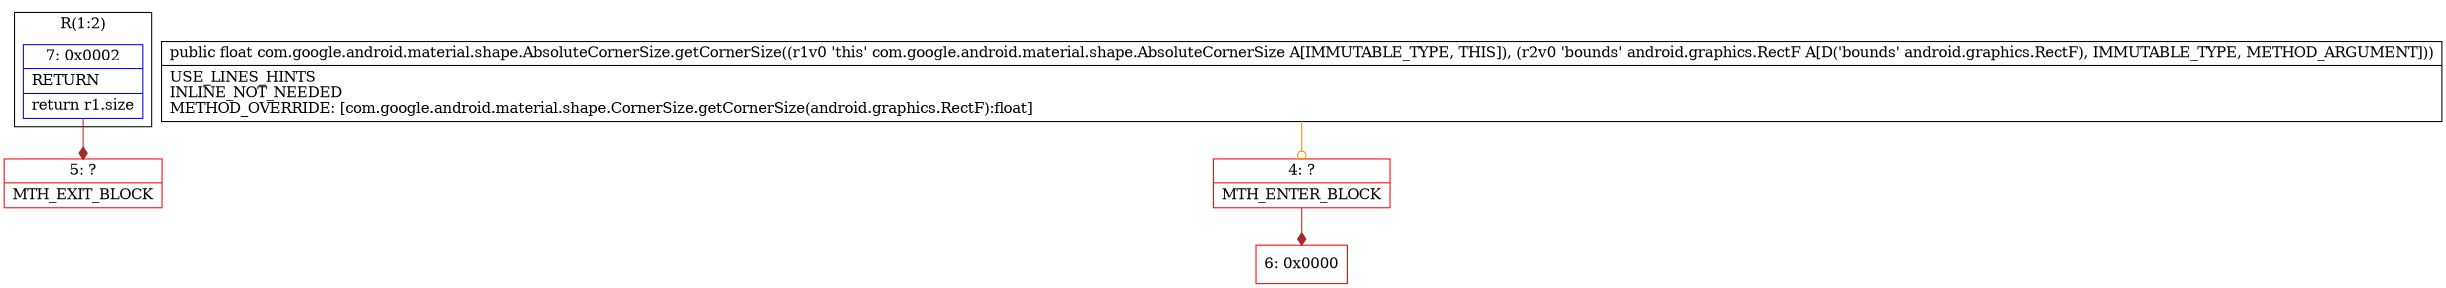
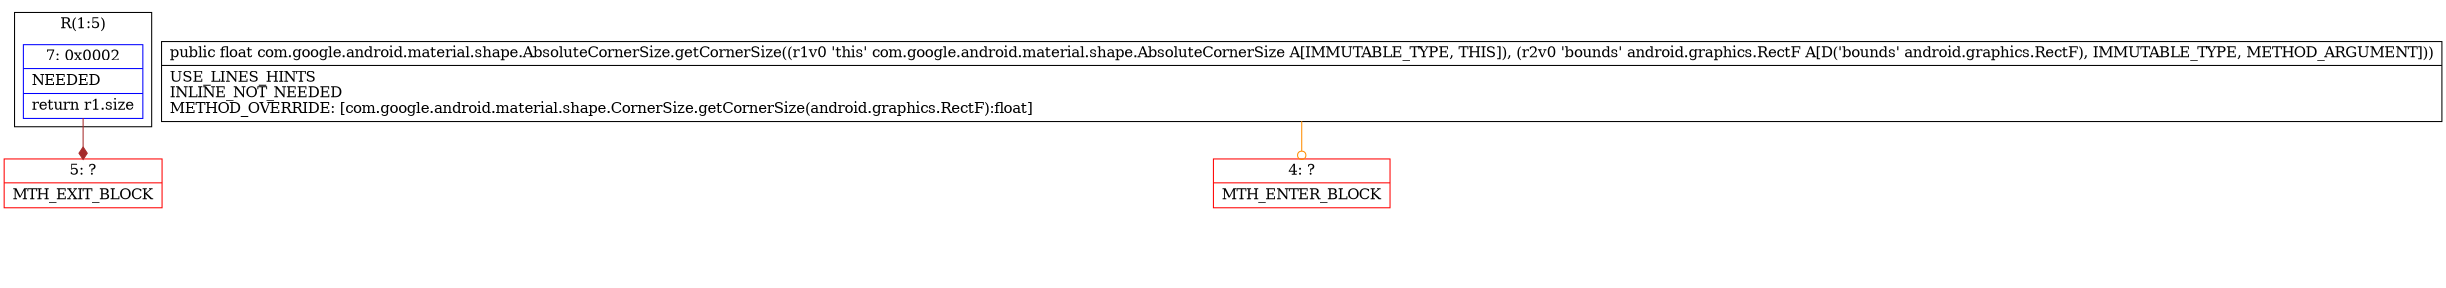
(83, 24) -> (83, 24)
(65, 81) -> (66, 81)
(1302, 264) -> none
